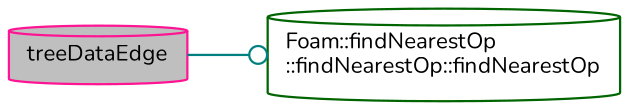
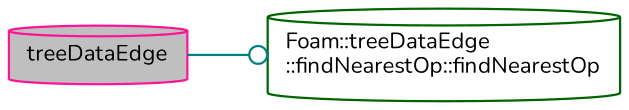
(444, 55) -> (444, 55)
